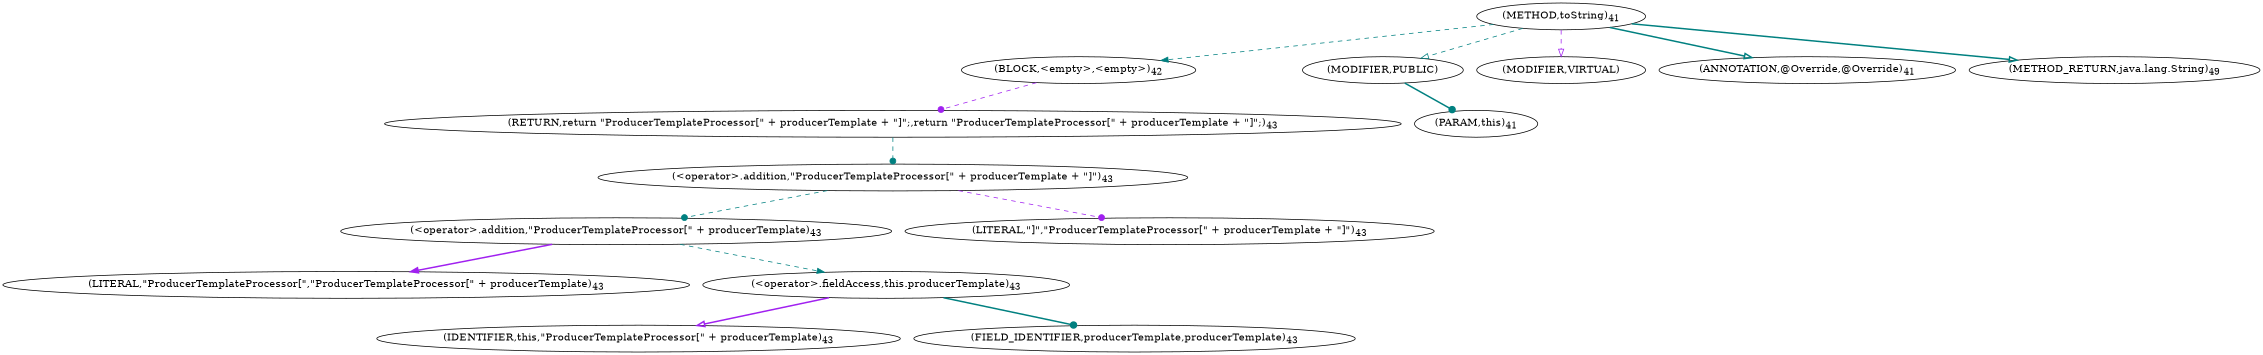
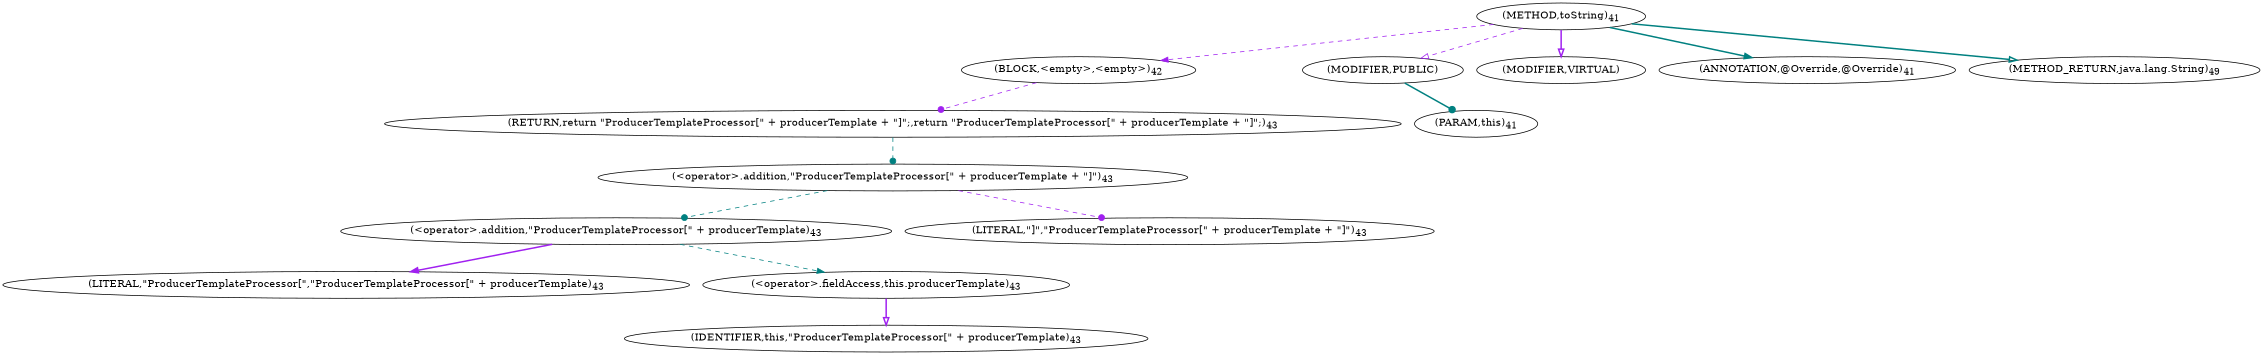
(1561, 40) -> (1561, 40)
(1331, 42) -> (1331, 42)
(1475, 42) -> (1475, 42)
(1677, 42) -> (1677, 42)
(1135, 339) -> none
